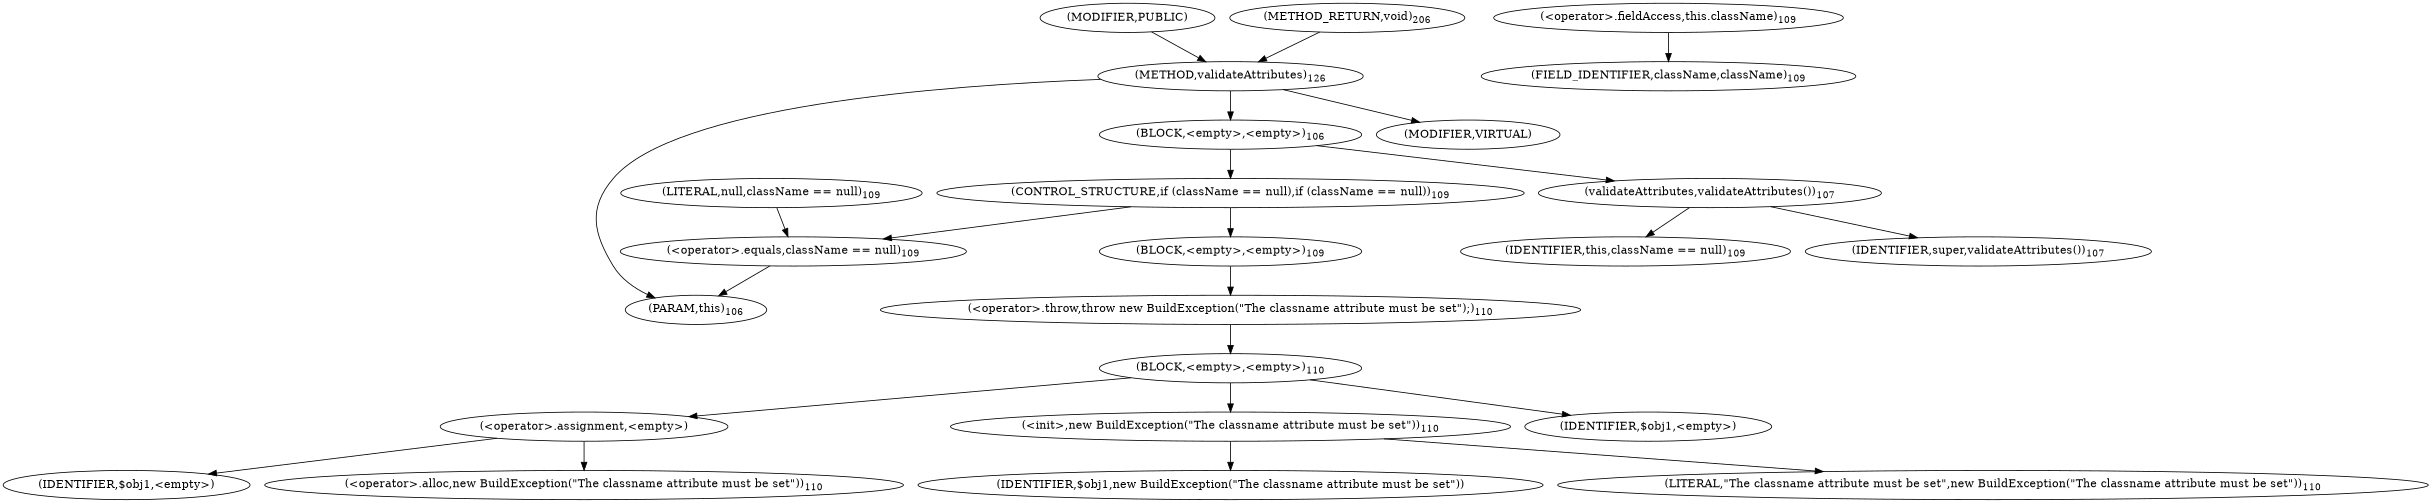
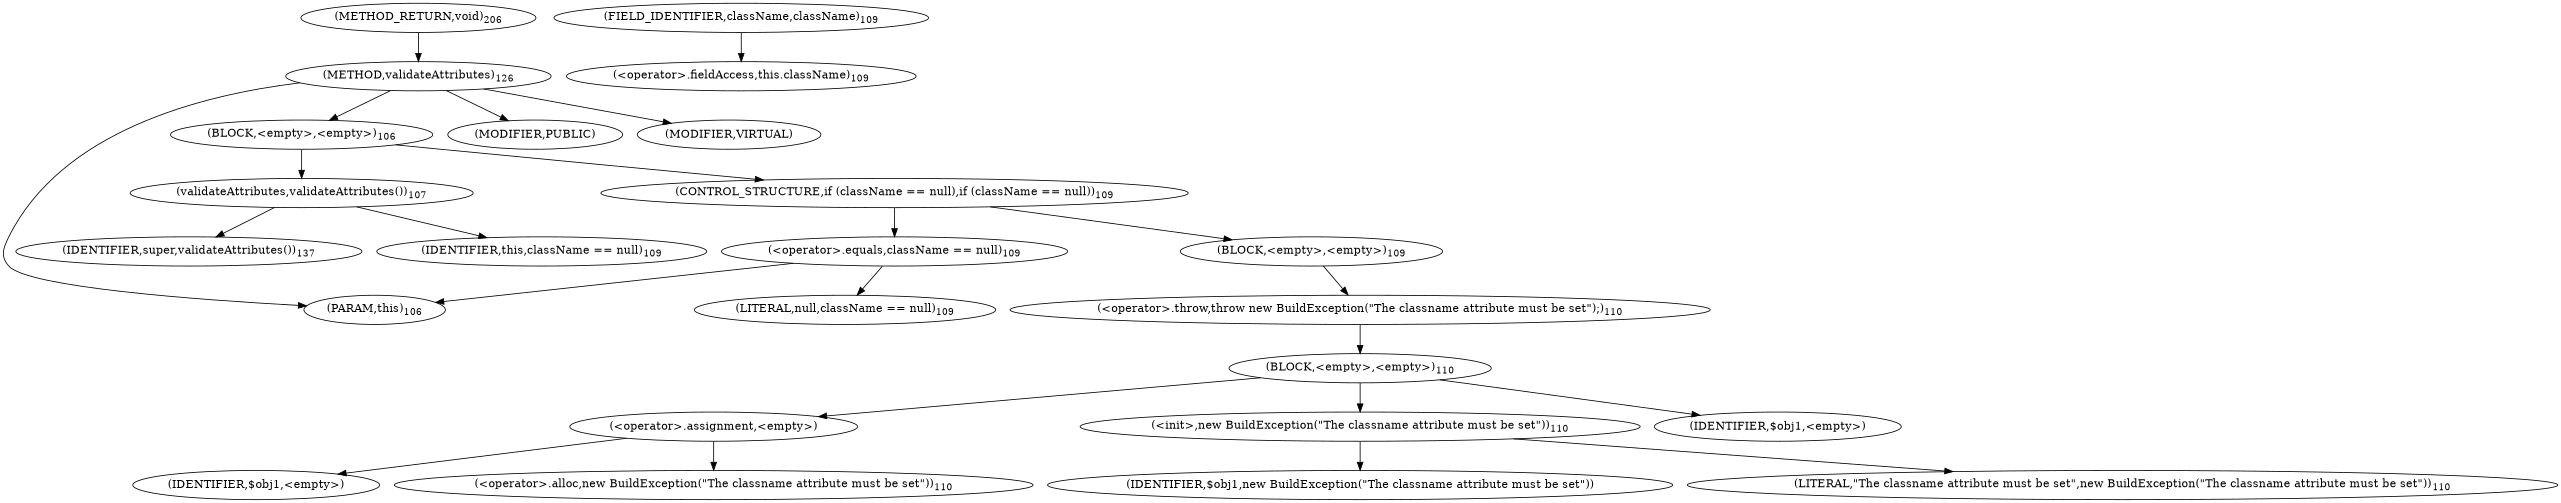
(1669, 43) -> (741, 43)
(1175, 45) -> (474, 104)
(781, 218) -> (872, 278)
(2096, 250) -> (306, 250)
